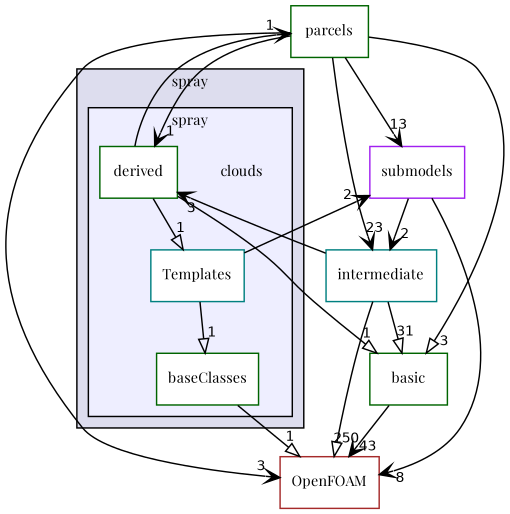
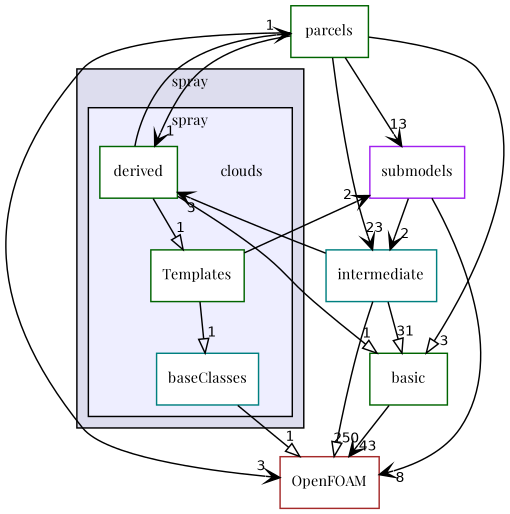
(198, 276) -> (198, 276)
(208, 379) -> (208, 379)
